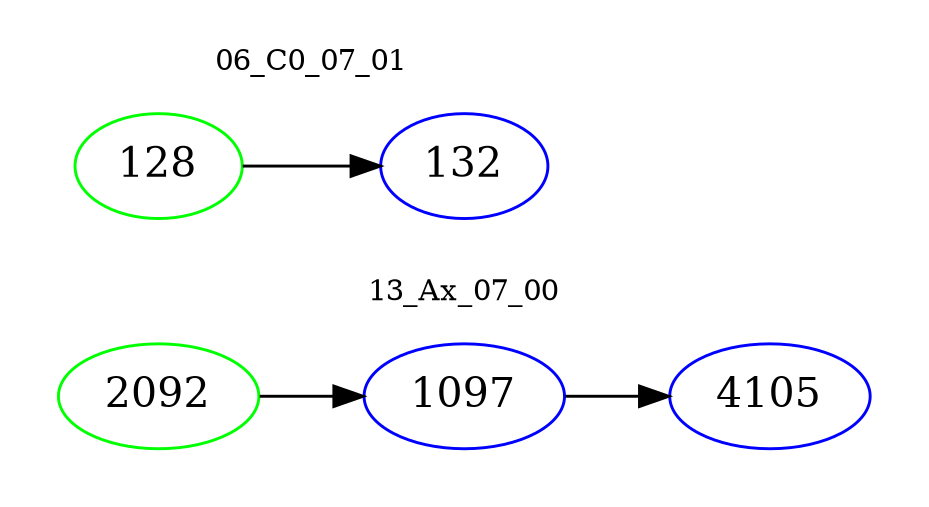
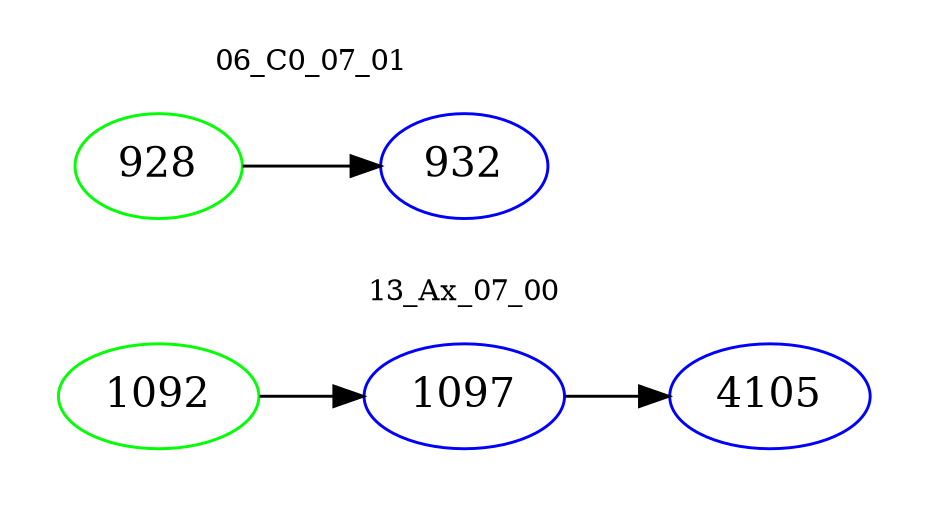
(159, 166) -> (159, 166)
(464, 166) -> (464, 166)
(159, 396) -> (159, 396)
